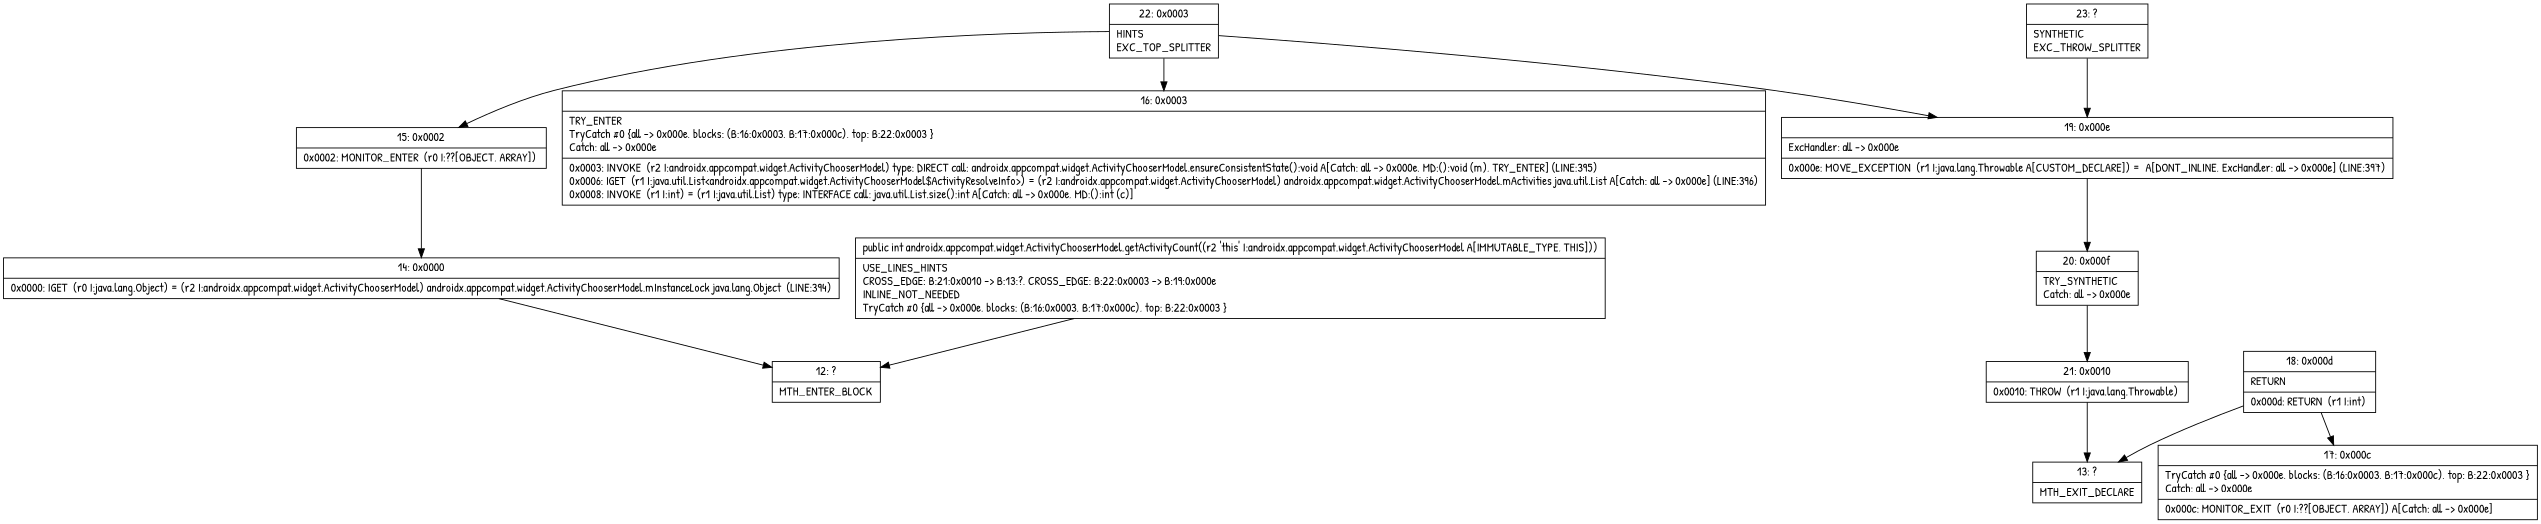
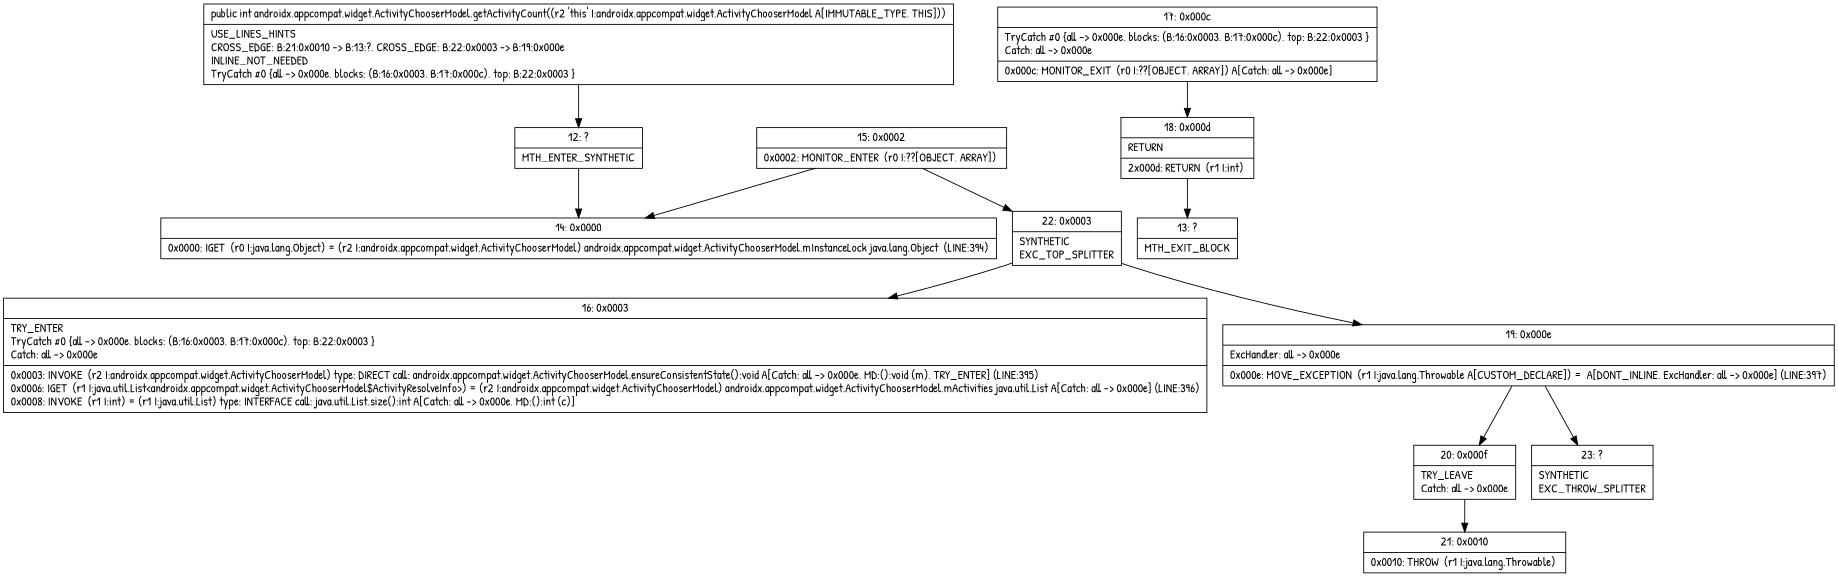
(1130, 34) -> (1045, 241)
(783, 50) -> (963, 188)
(2087, 83) -> (1559, 412)
(2081, 281) -> (1447, 475)
(631, 332) -> (579, 189)
(826, 392) -> (579, 158)
(2310, 402) -> (1187, 168)
(2326, 425) -> (1187, 95)
(2087, 428) -> none
(2087, 492) -> (1187, 248)
